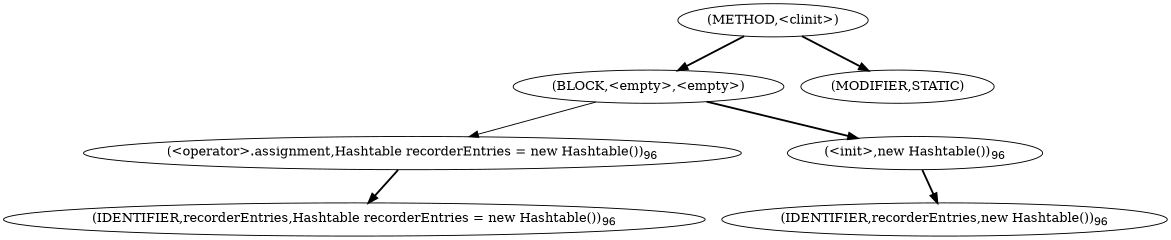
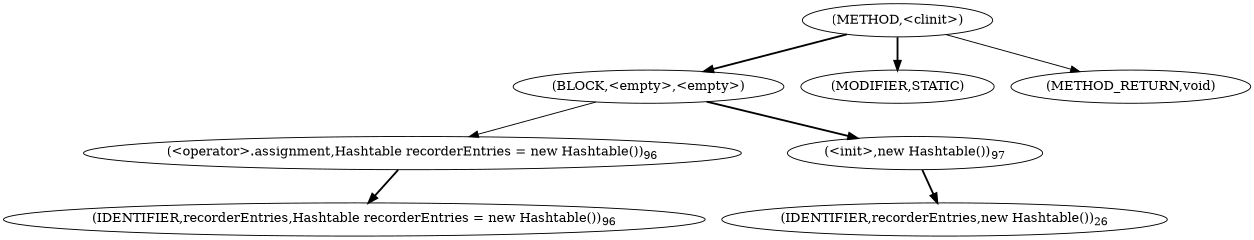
none -> (1131, 87)
(999, 152) -> (999, 152)
(1101, 218) -> (1101, 218)
